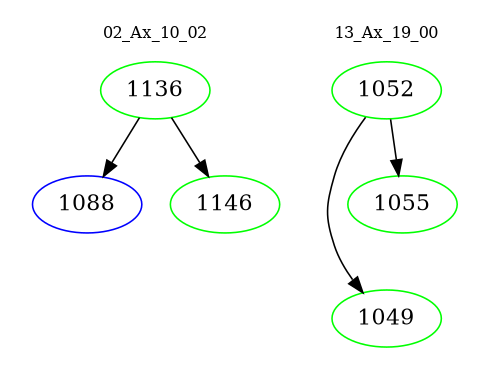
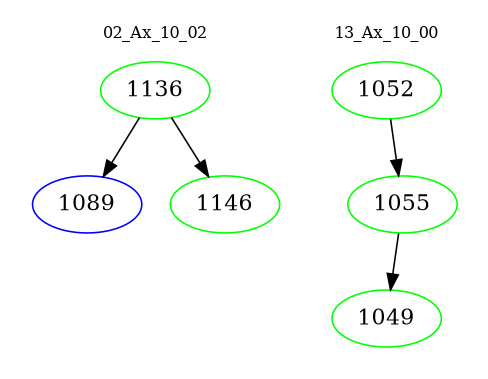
(387, 34) -> (387, 34)
(329, 197) -> (396, 254)
(87, 204) -> (87, 204)
